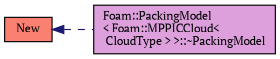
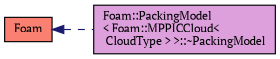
(28, 30) -> (28, 30)
